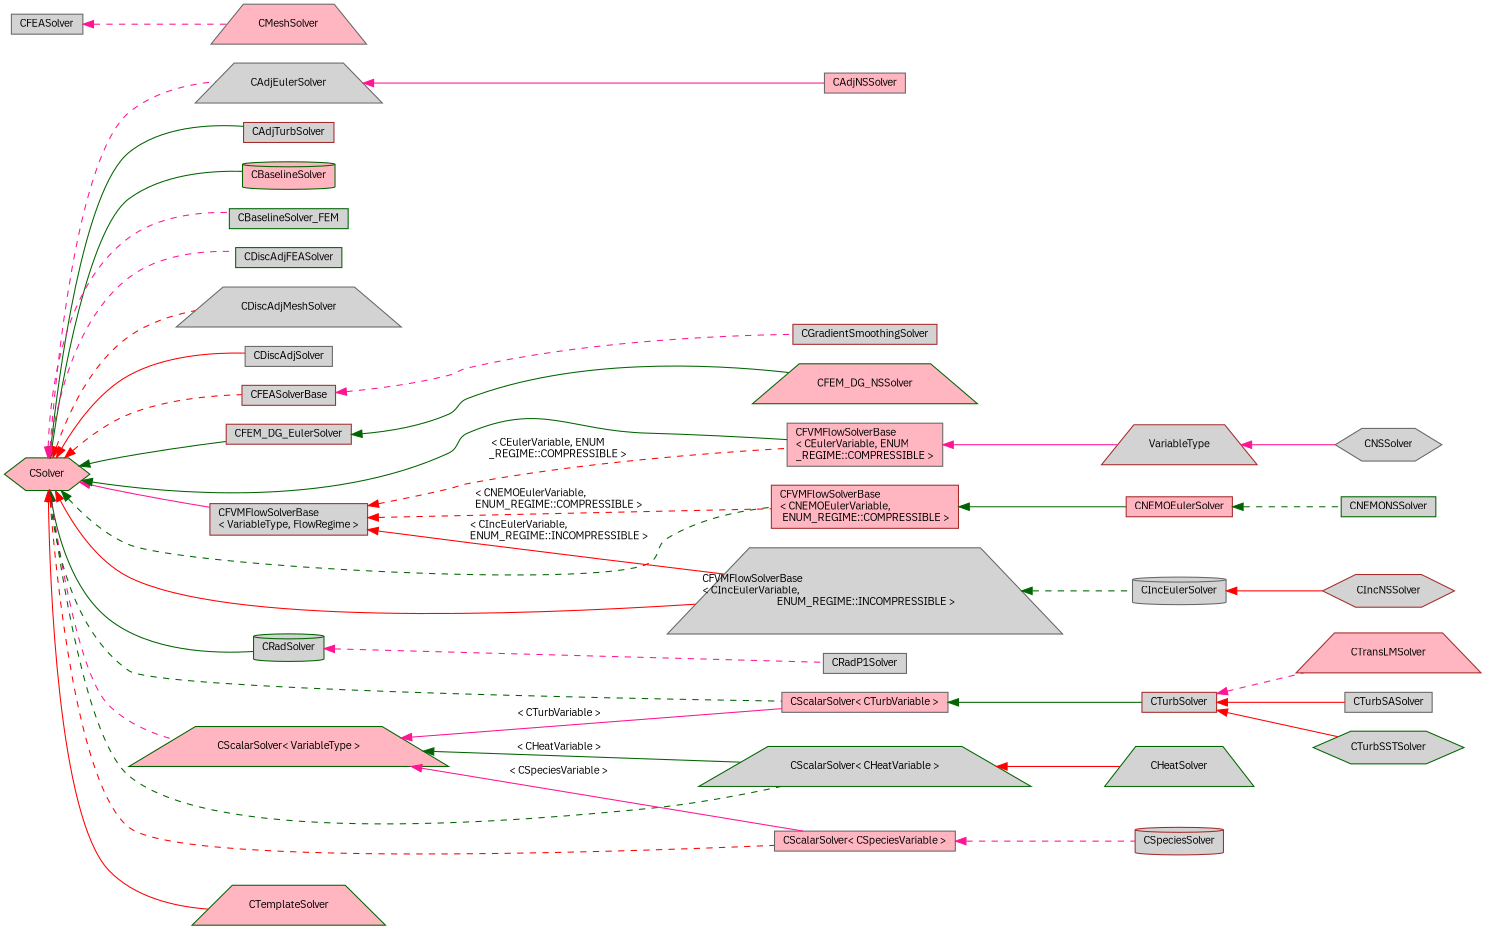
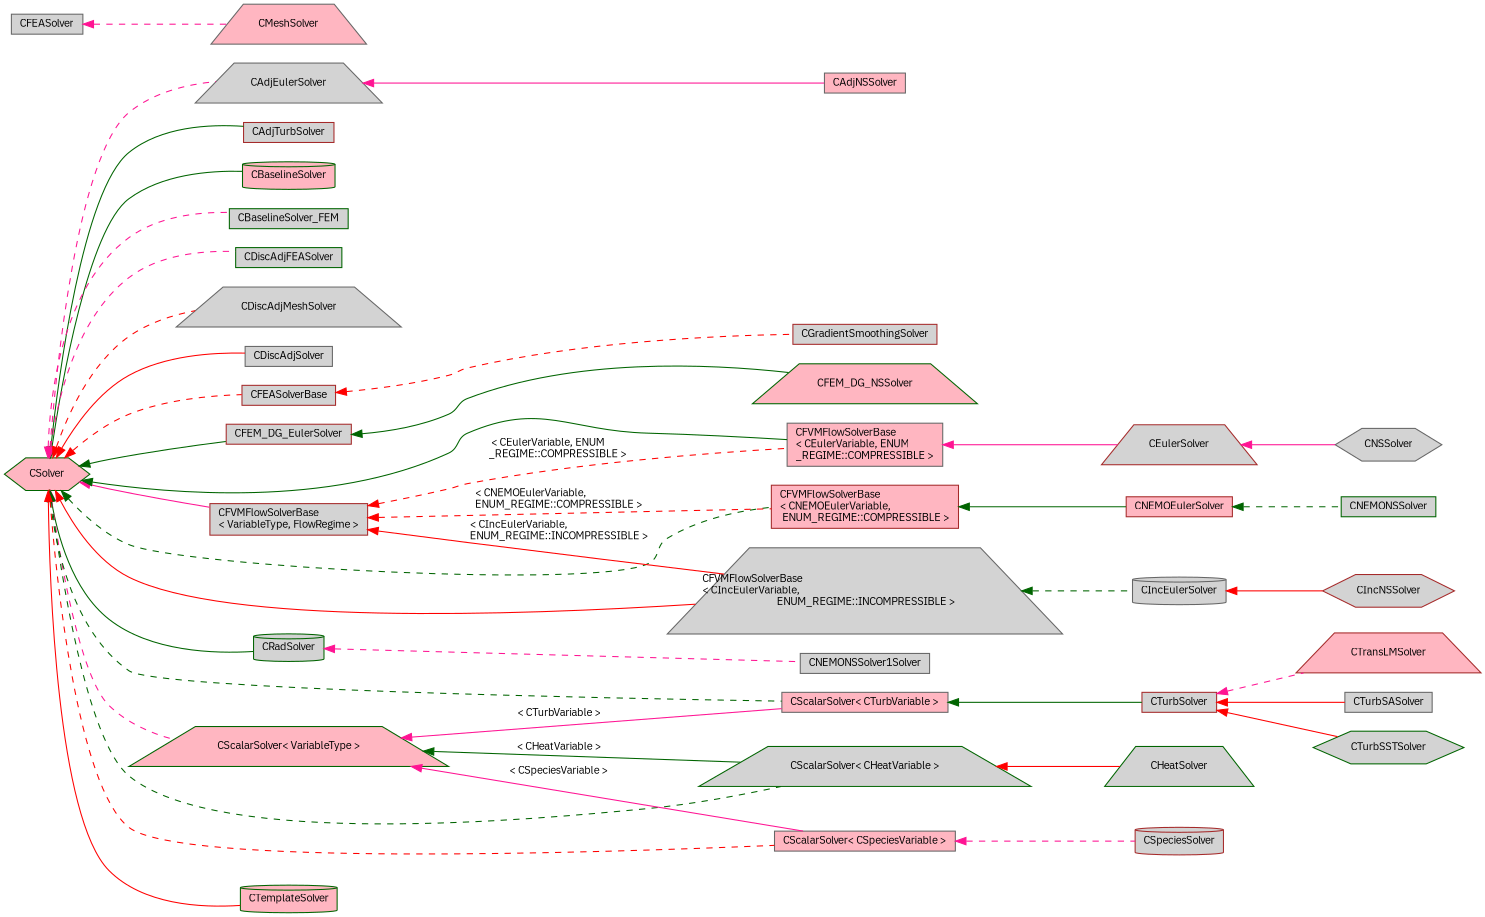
(568, 350) -> (568, 350)
(1179, 445) -> (1179, 445)
(865, 663) -> (865, 663)
(289, 905) -> (289, 899)
